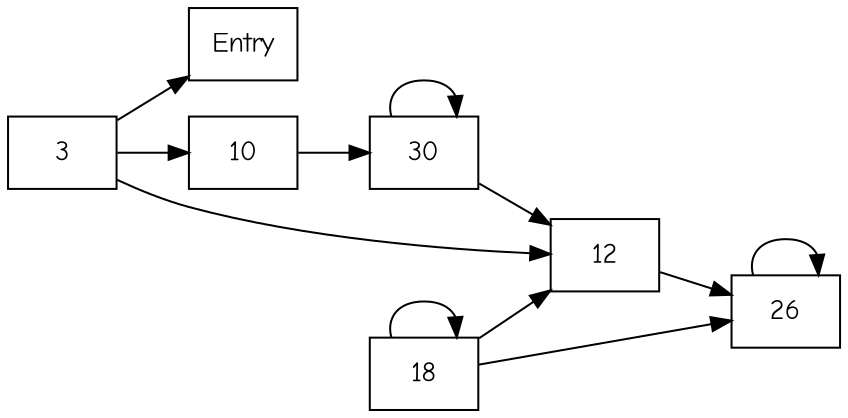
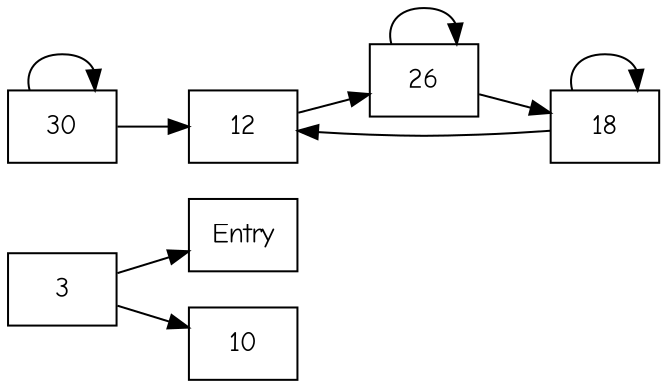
(324, 153) -> none
(320, 233) -> none
(595, 344) -> (505, 101)
